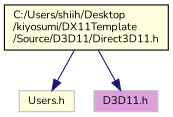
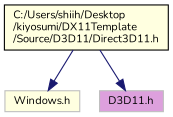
(47, 101) -> (42, 101)
